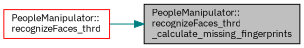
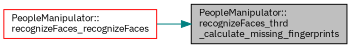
(57, 24) -> (80, 24)
